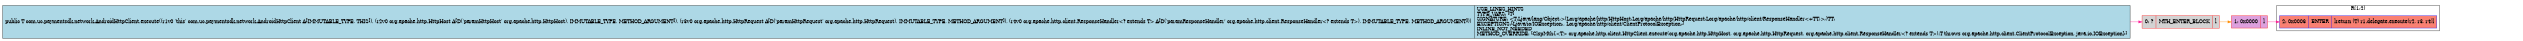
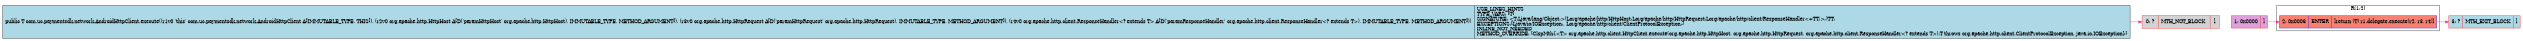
(2184, 22) -> (2183, 22)
(2224, 22) -> none
none -> (2484, 22)
